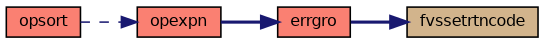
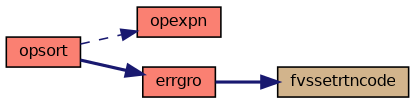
(241, 22) -> (104, 65)
